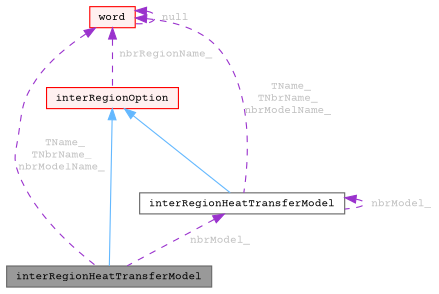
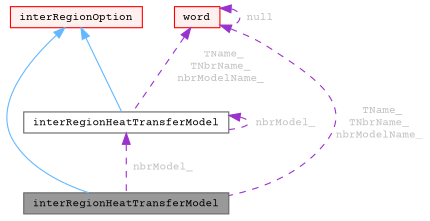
(112, 63) -> none
